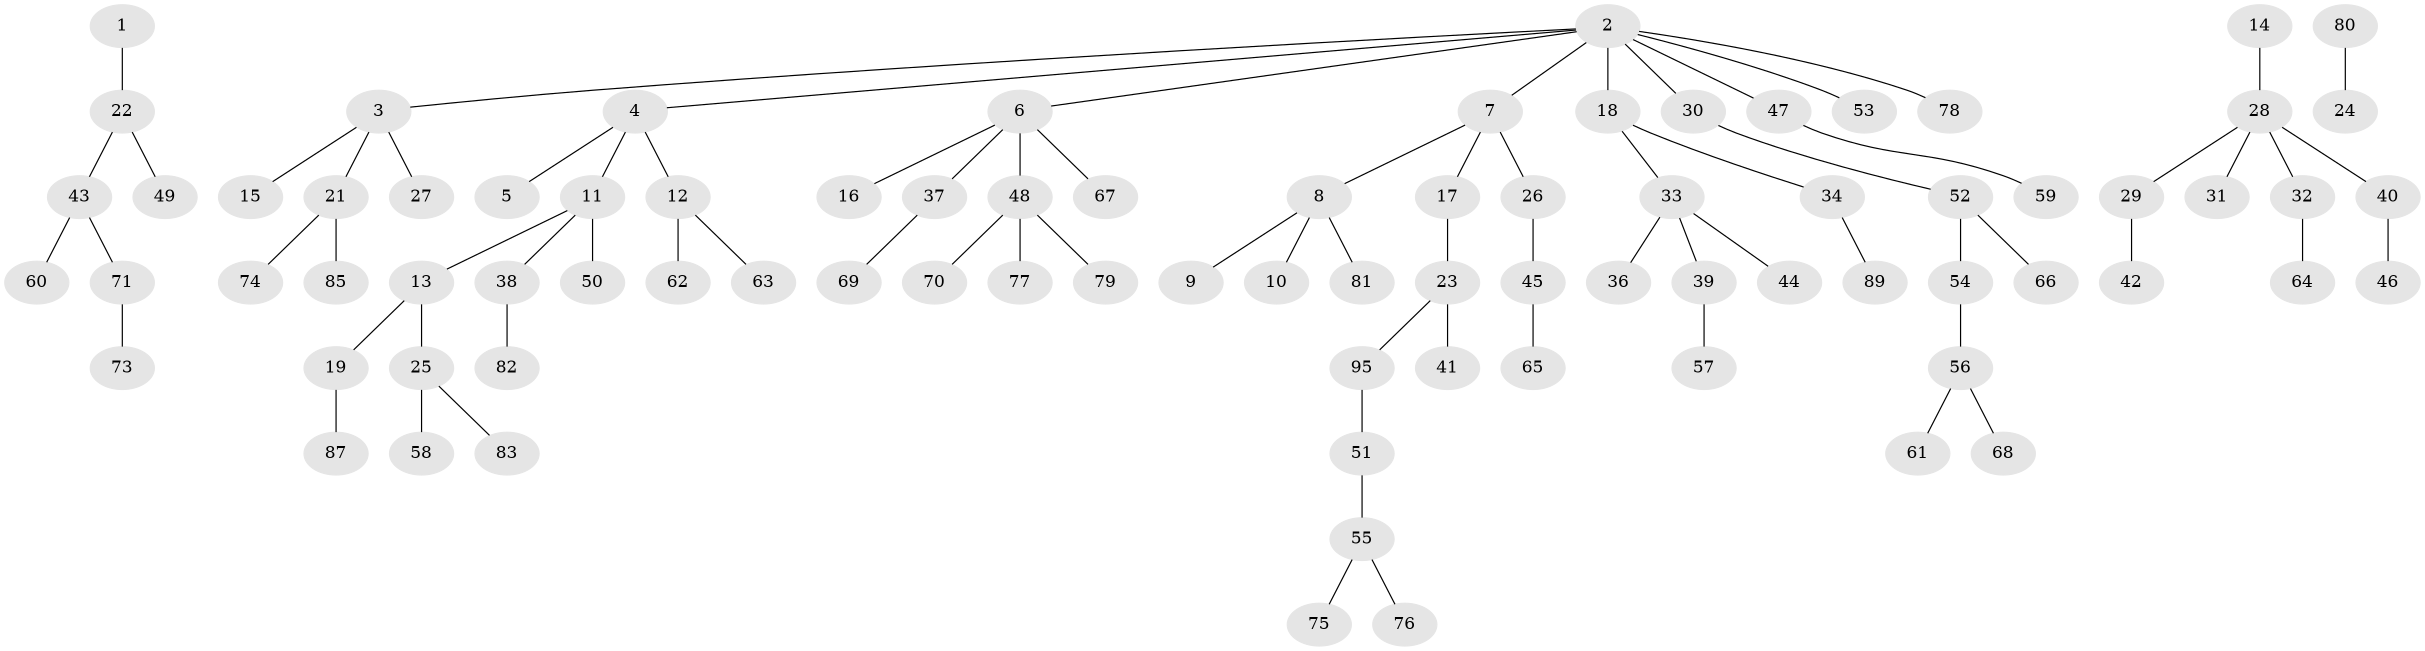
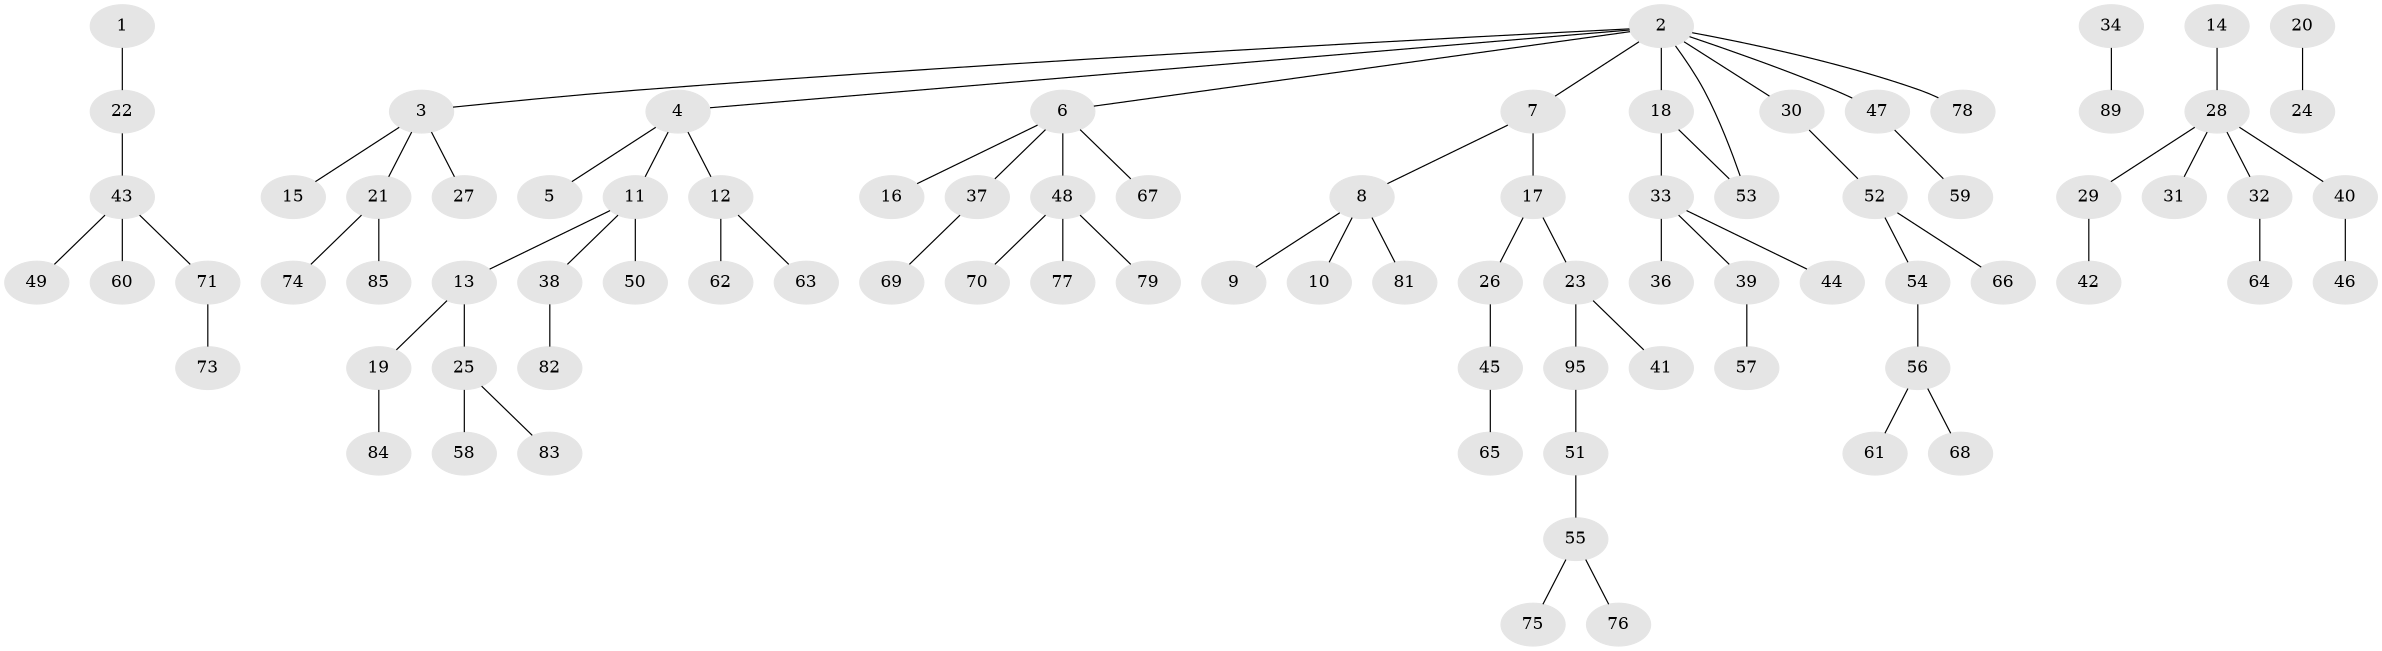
(2345, 26) -> (2303, 26)
(144, 154) -> (80, 240)
(1512, 154) -> (1512, 240)
(1718, 158) -> (1704, 154)
(336, 454) -> (379, 454)
